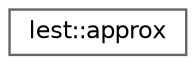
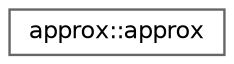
(98, 32) -> (117, 32)
